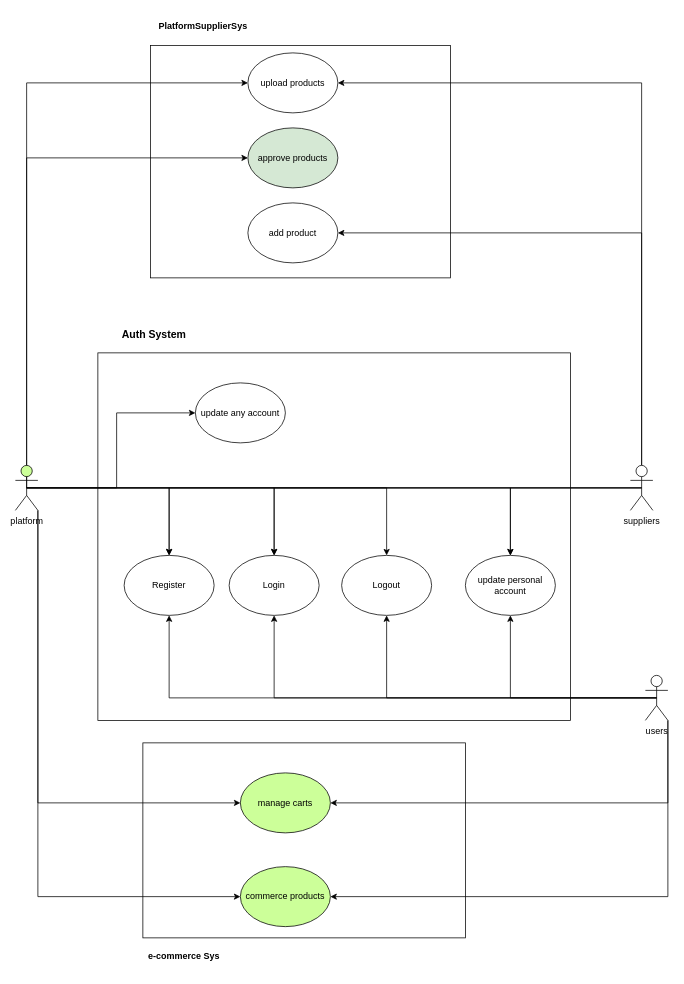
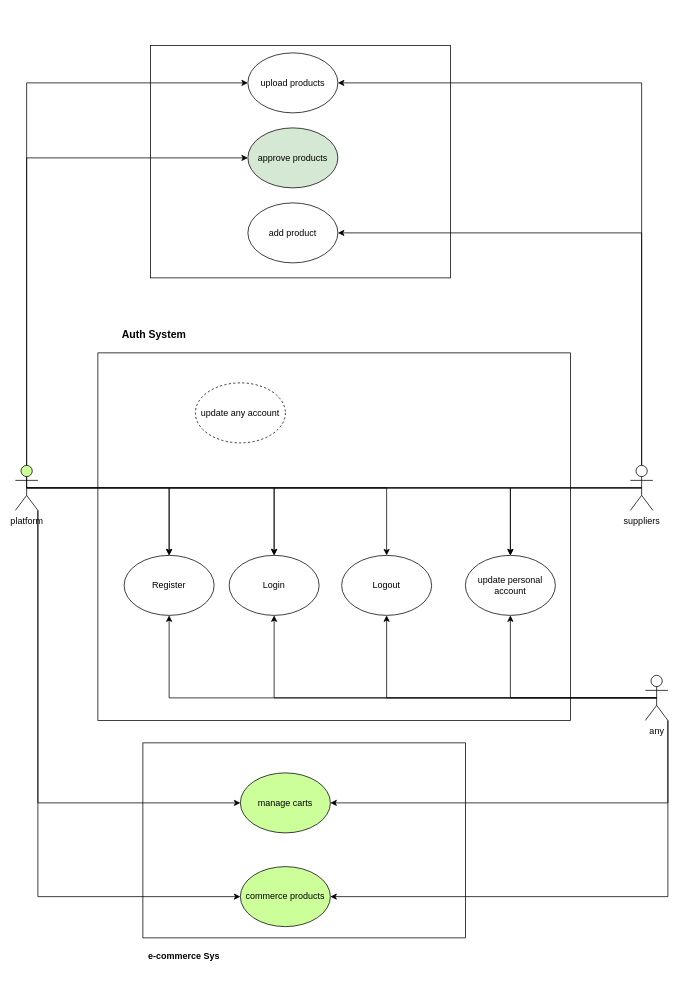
(203, 27) -> none
(240, 413) -> (240, 413)
(117, 449) -> none
(657, 731) -> (657, 731)
